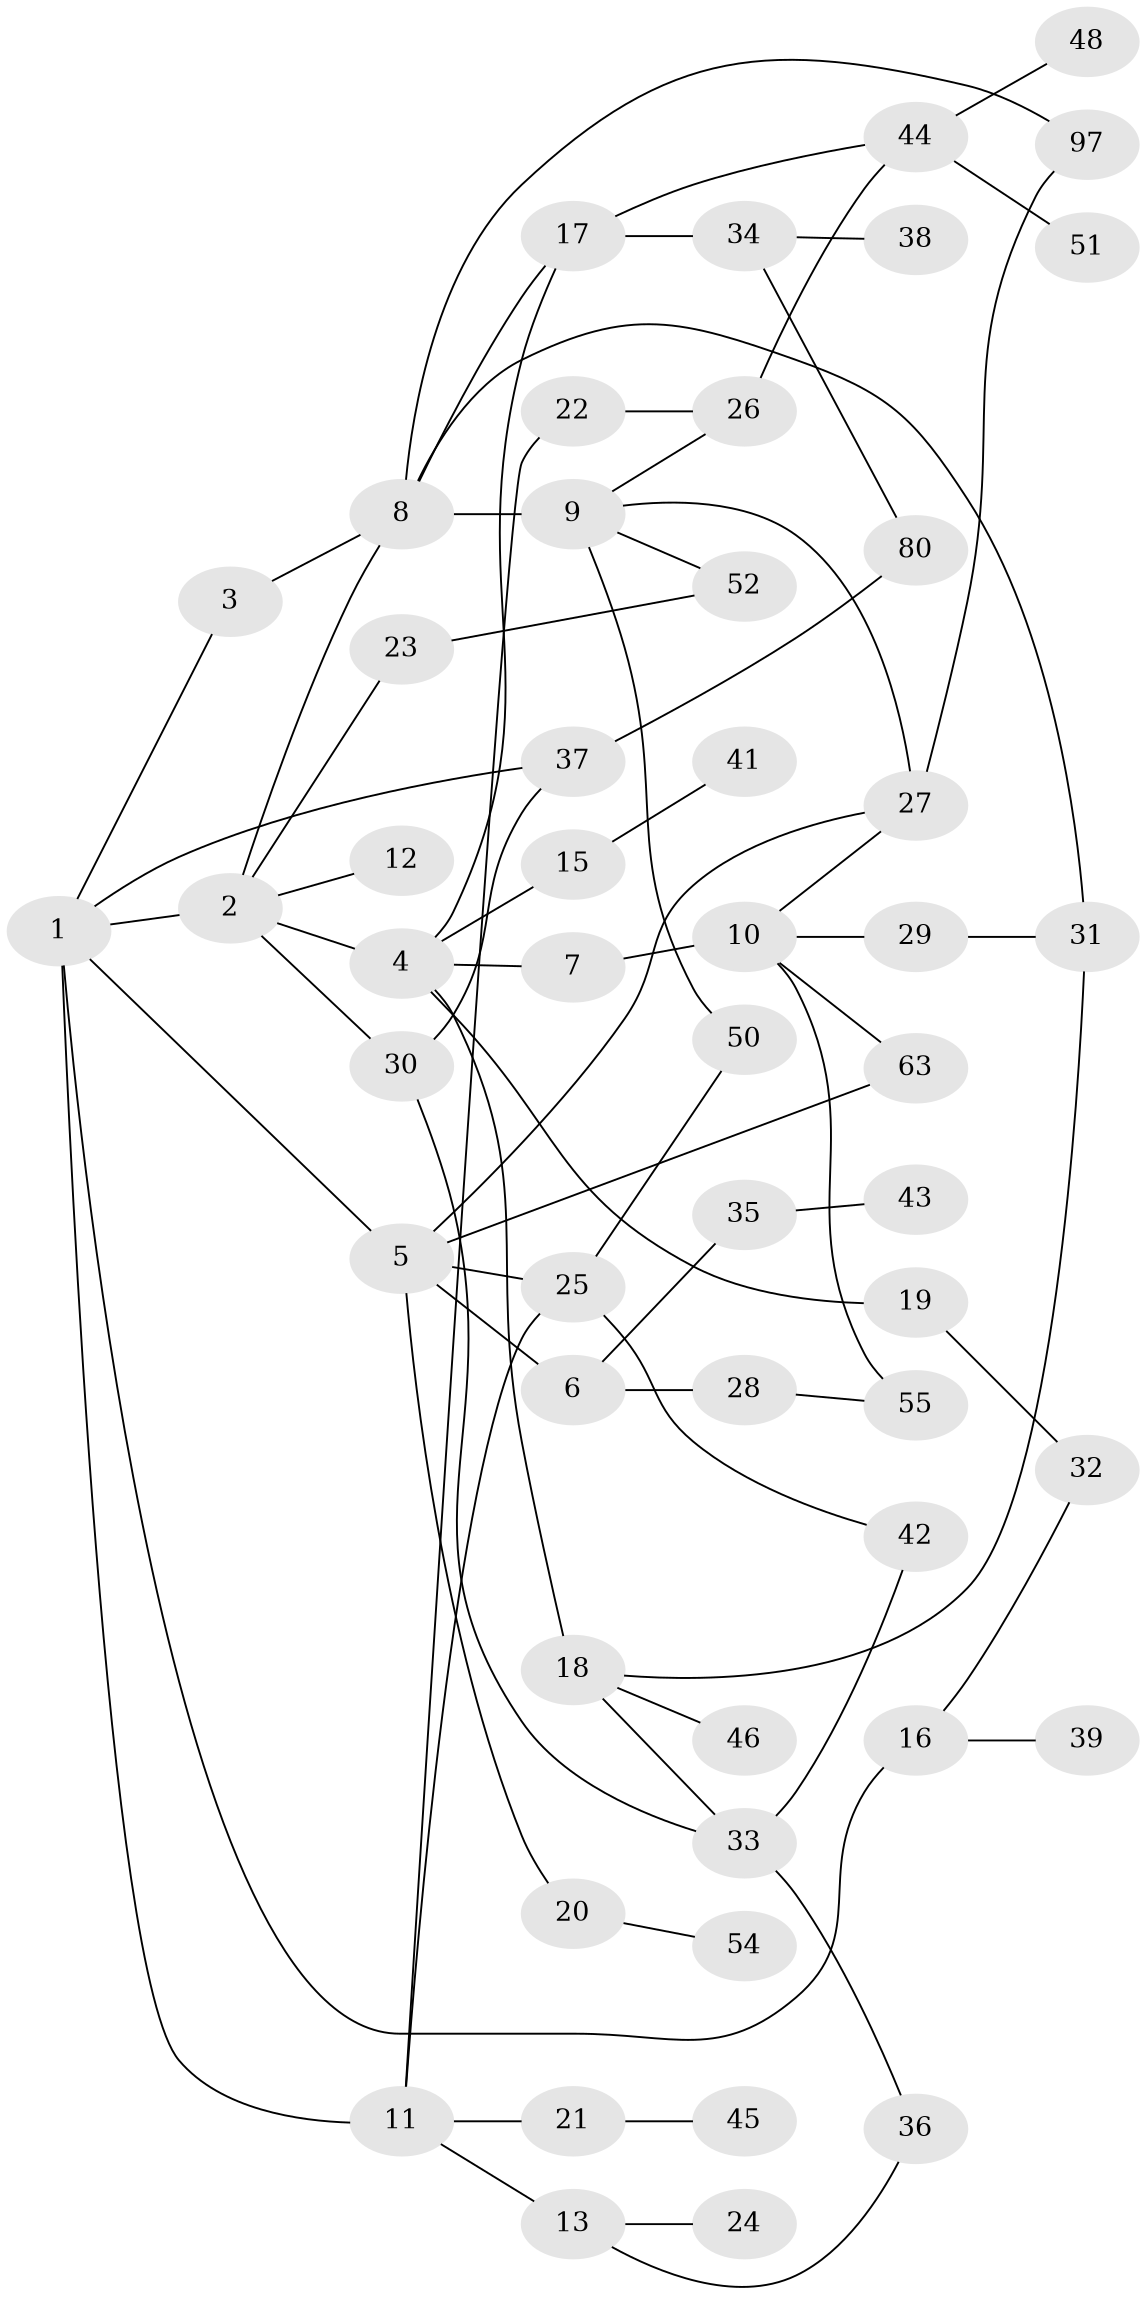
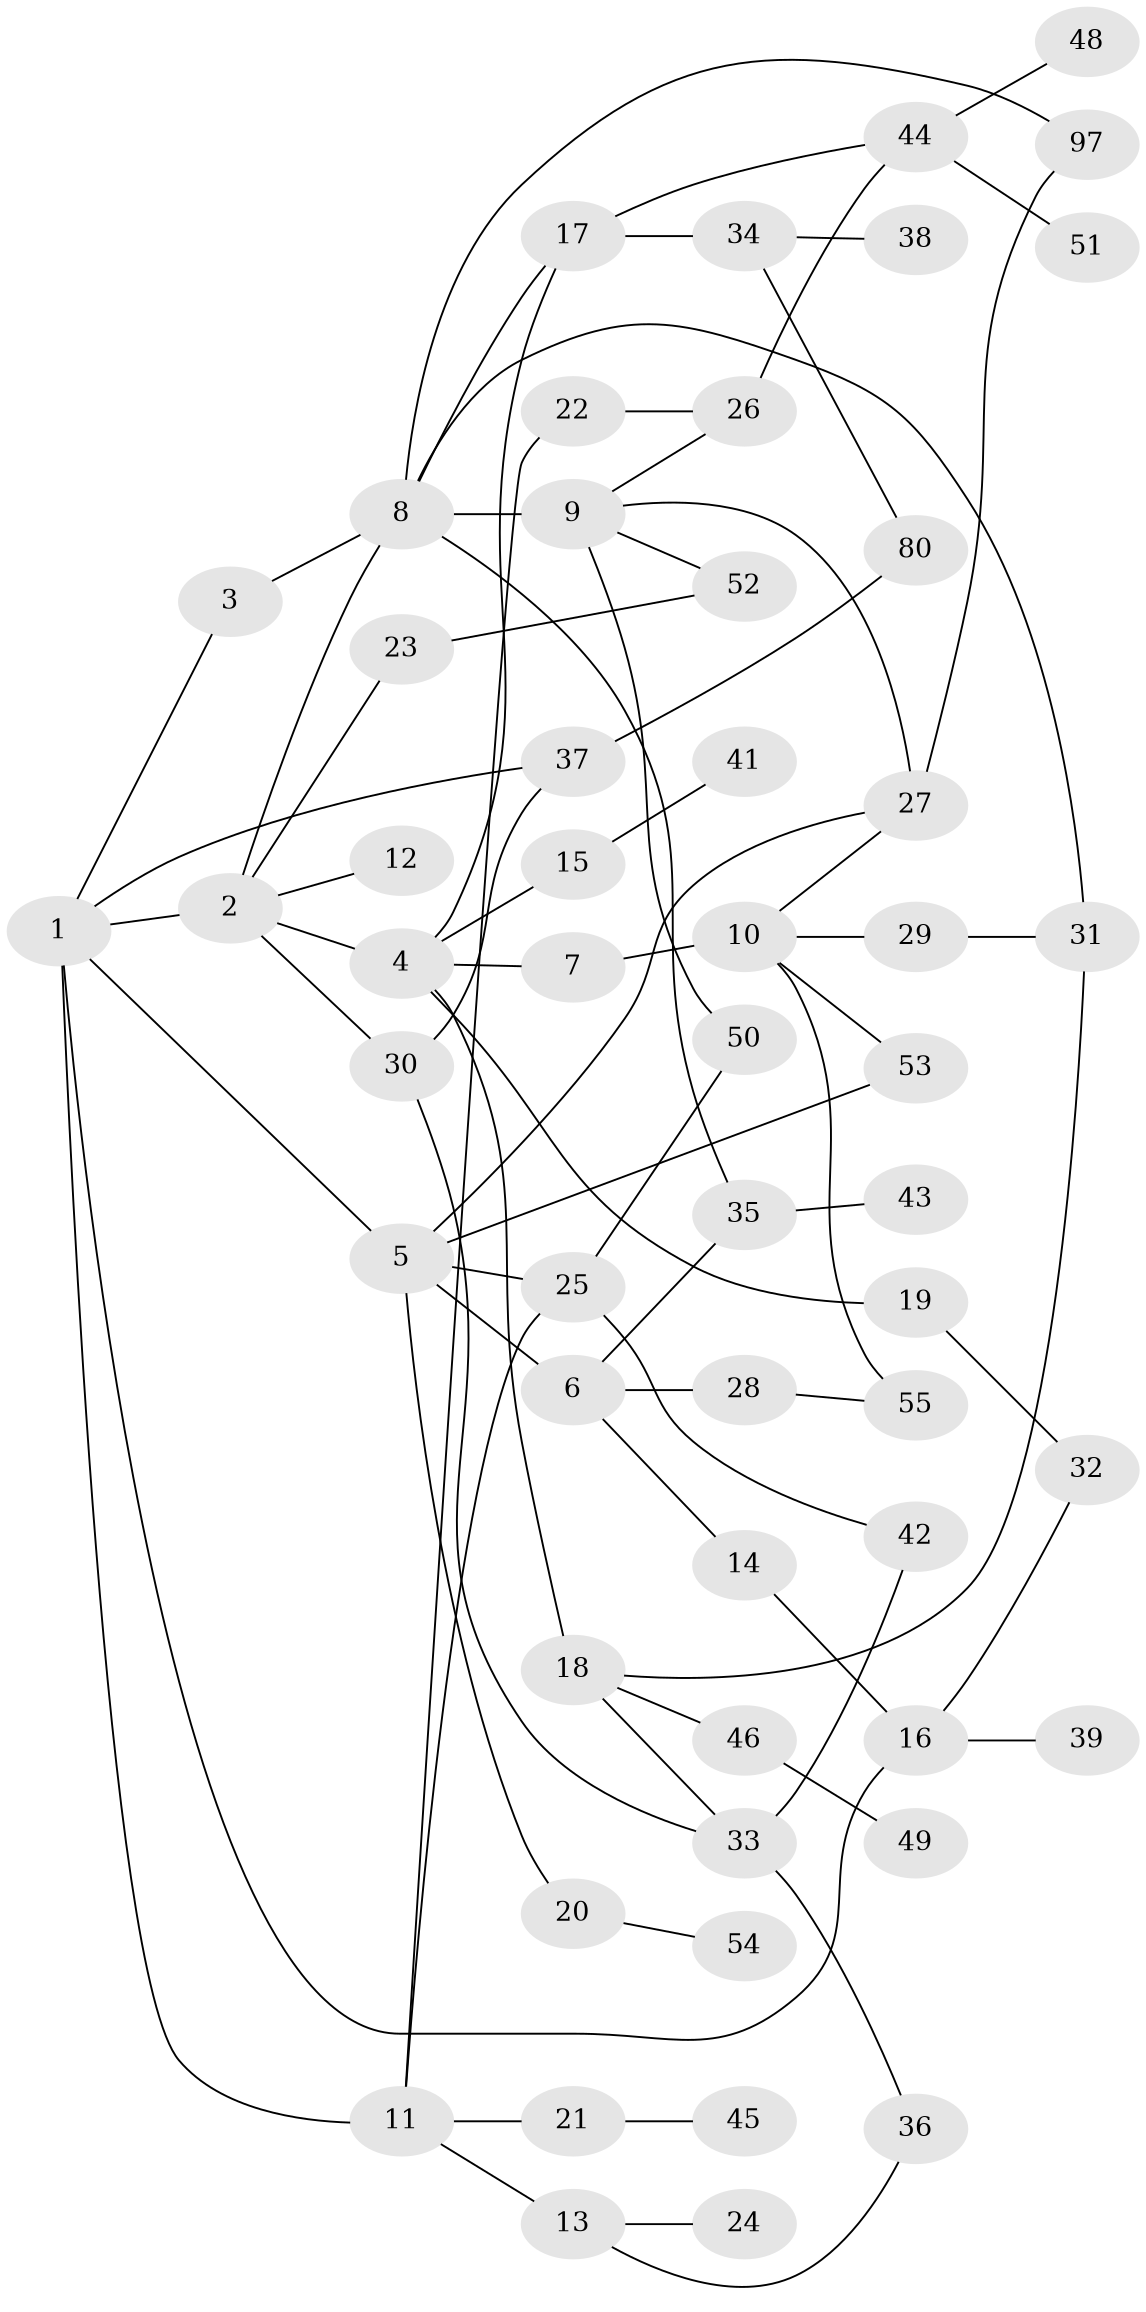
none -> (668, 838)
(916, 1068) -> (916, 1068)
none -> (745, 1565)
none -> (916, 1843)
